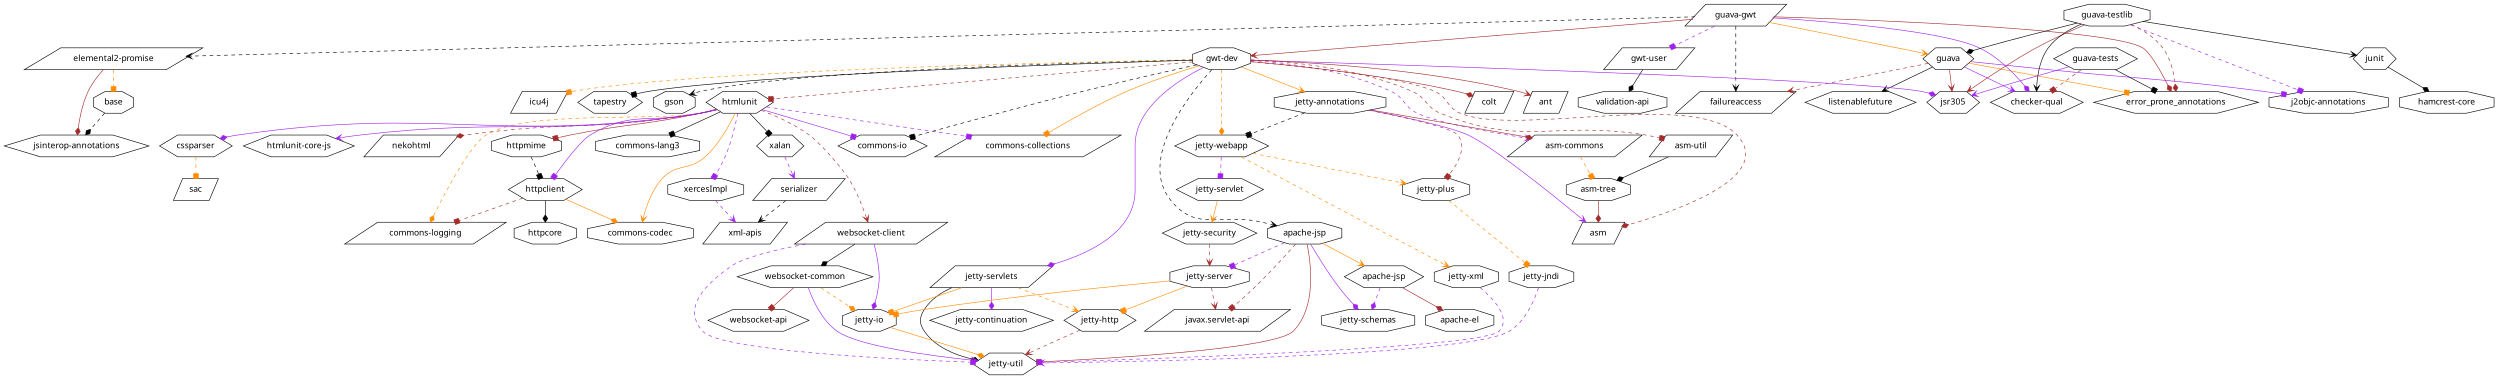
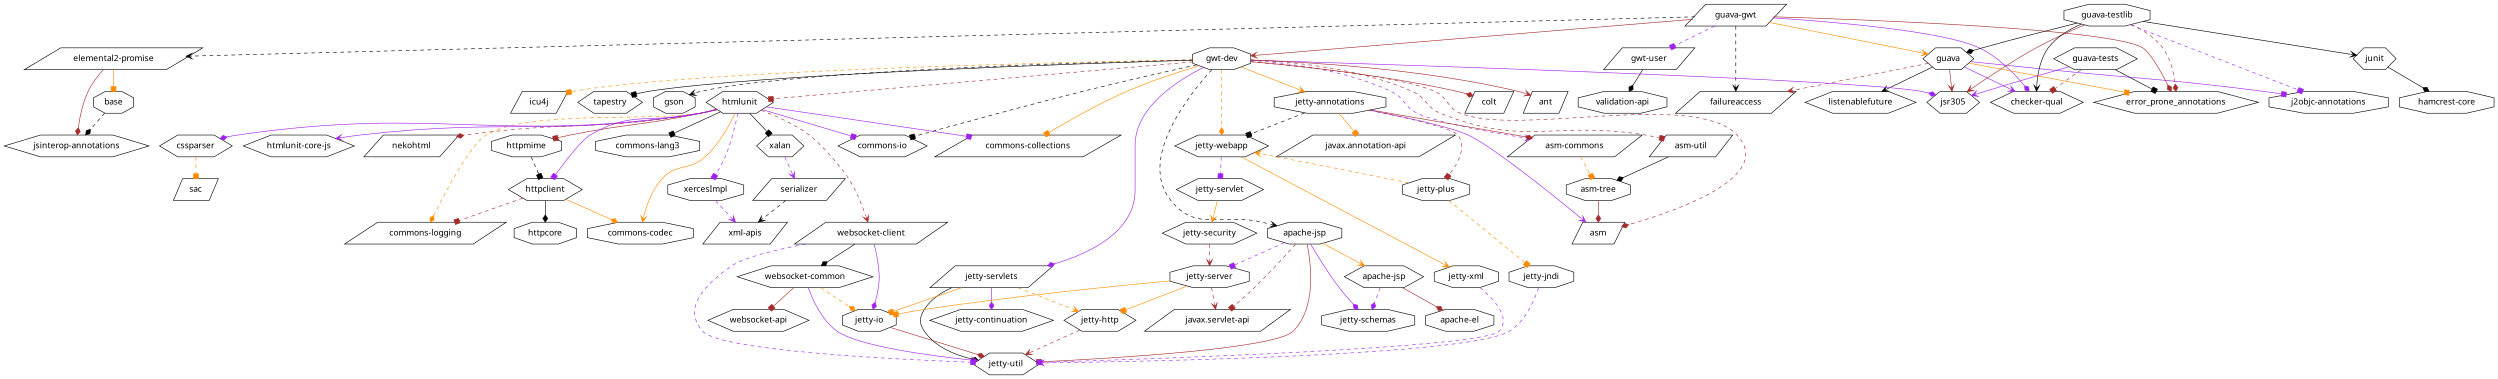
(114, 78) -> (114, 78)
(866, 121) -> (866, 121)
none -> (1366, 146)
(1327, 168) -> (1335, 168)
(1343, 211) -> (1343, 211)
(925, 338) -> (925, 338)
